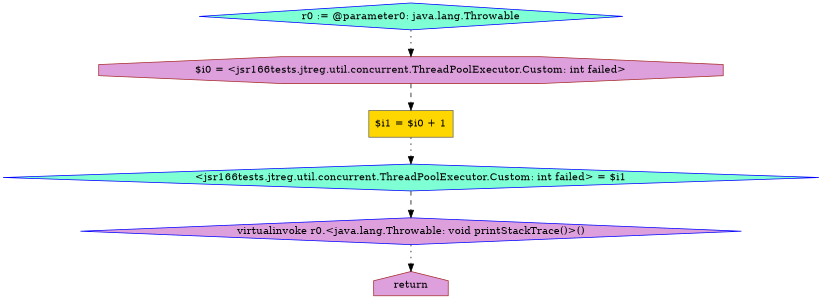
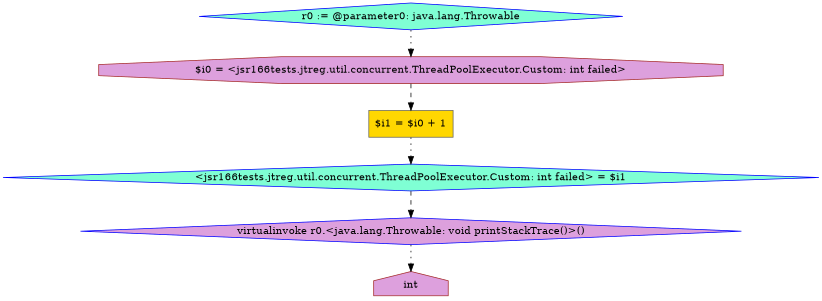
(411, 285) -> (411, 285)
